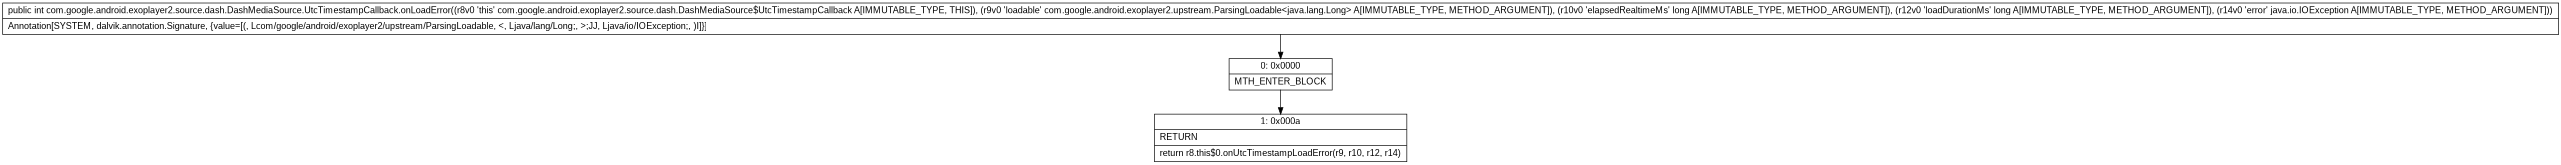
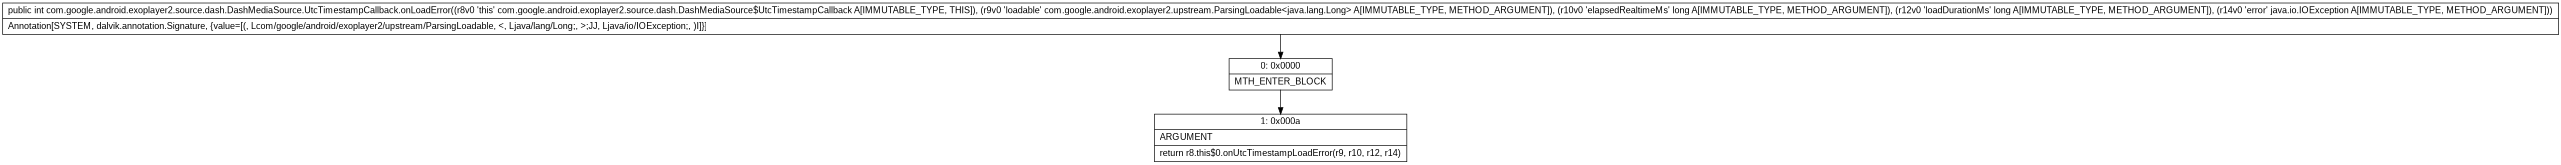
(1179, 137) -> (1186, 137)
